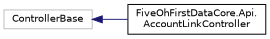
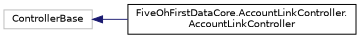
(197, 19) -> (242, 19)
